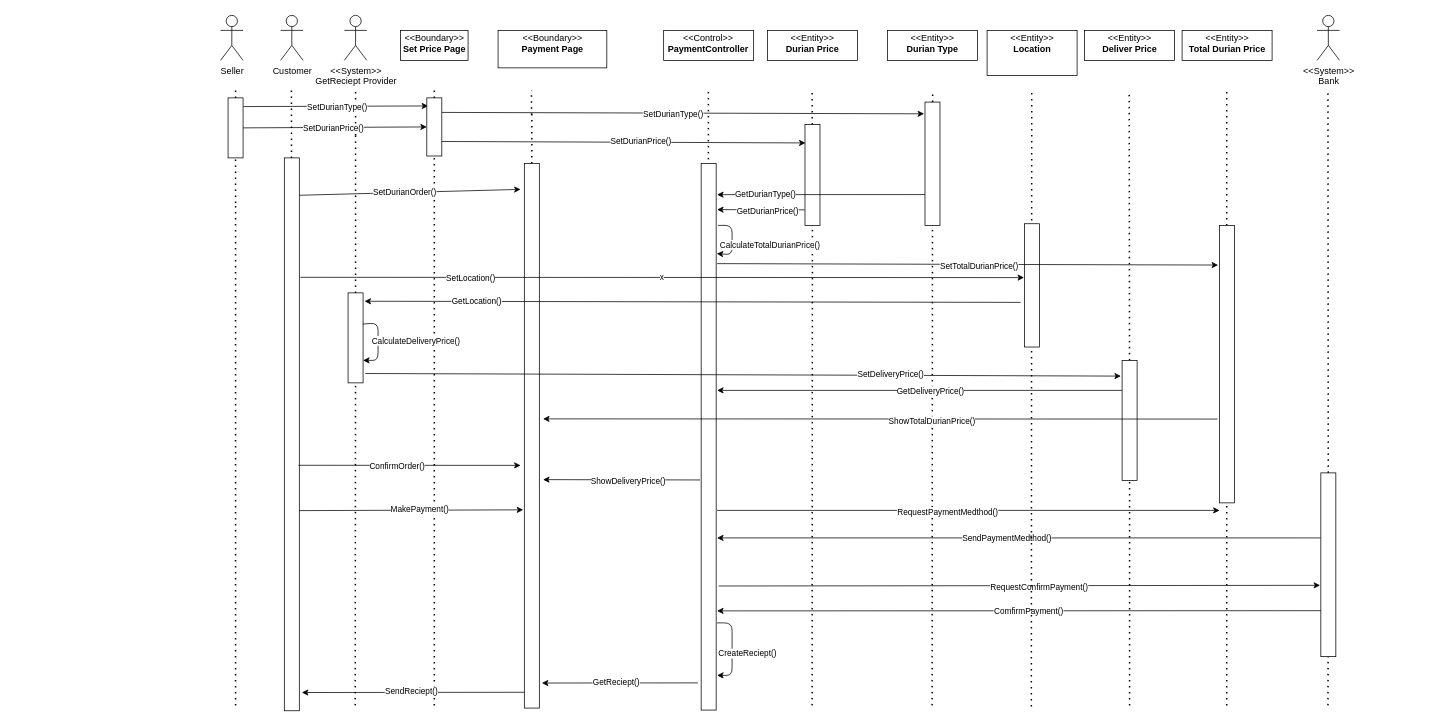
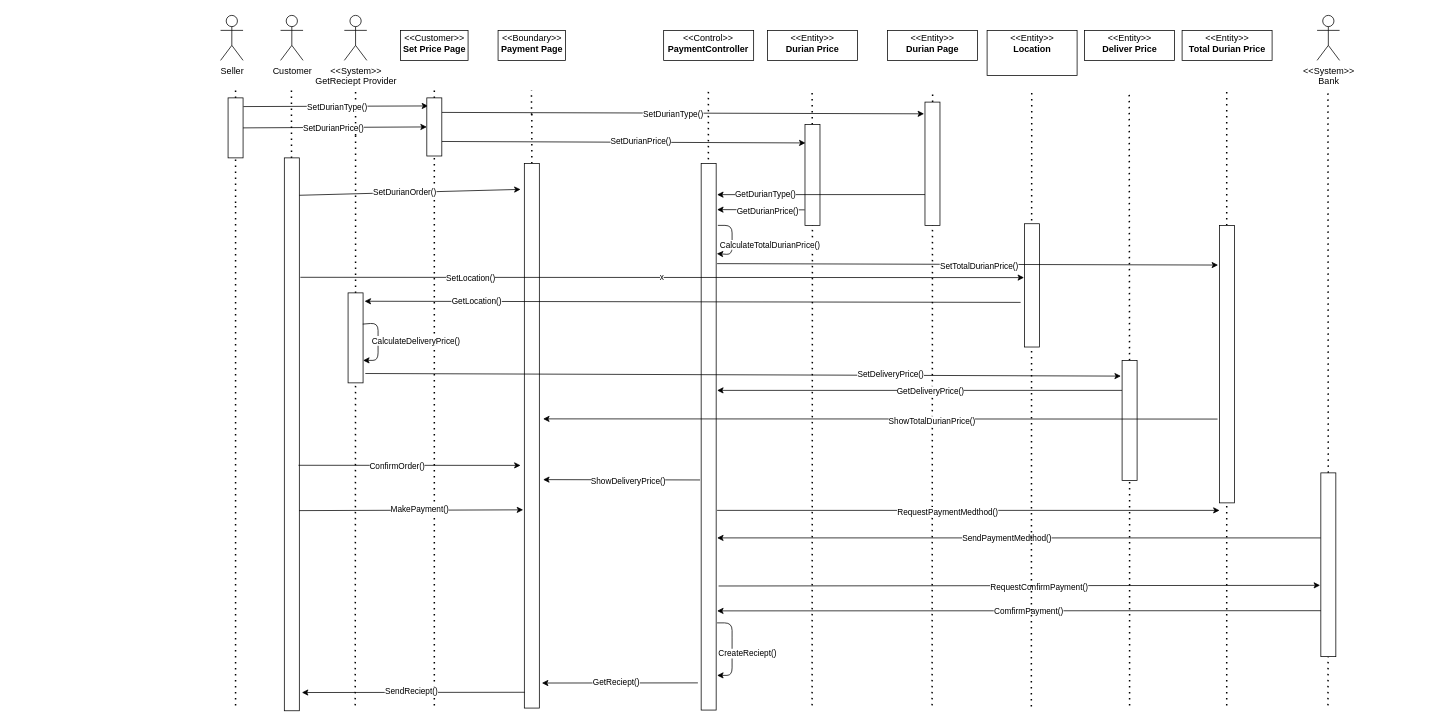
(435, 30) -> (435, 30)
(933, 30) -> (933, 30)
(552, 49) -> (532, 45)
